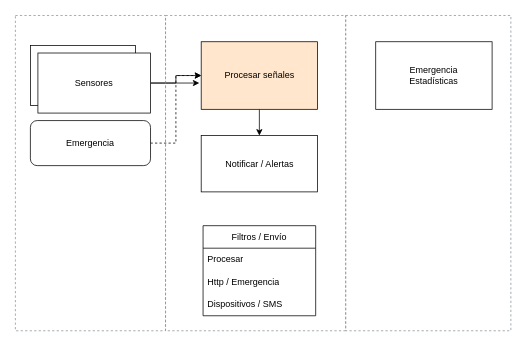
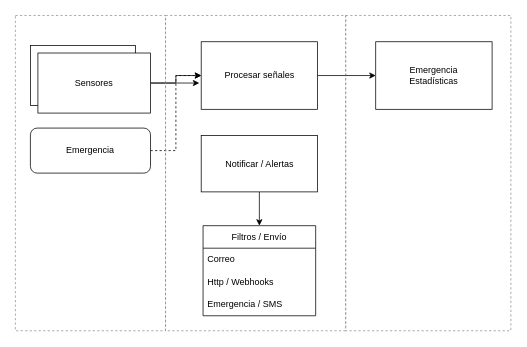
(259, 75) -> (259, 75)
none -> (343, 75)
(259, 119) -> none
(90, 143) -> (90, 150)
none -> (259, 206)
(228, 259) -> (222, 259)
(247, 282) -> (243, 282)
(247, 304) -> (244, 304)
